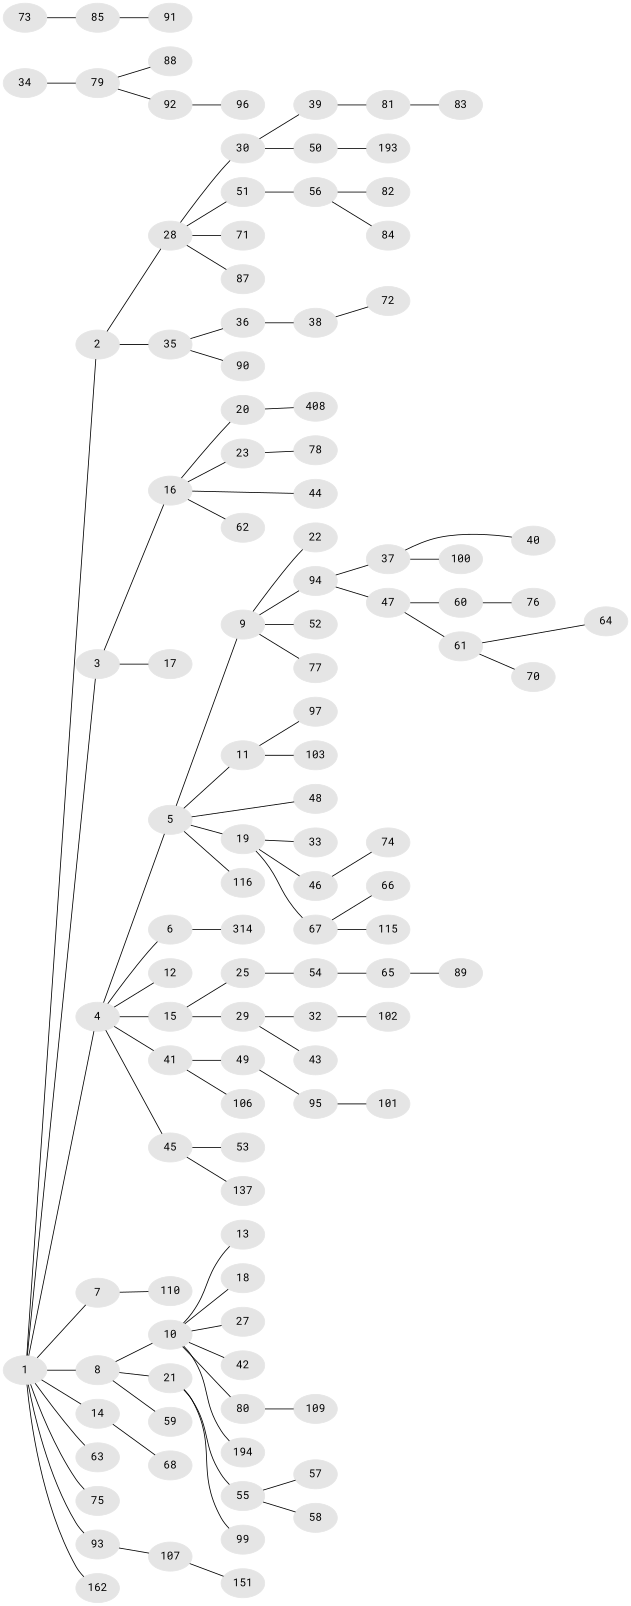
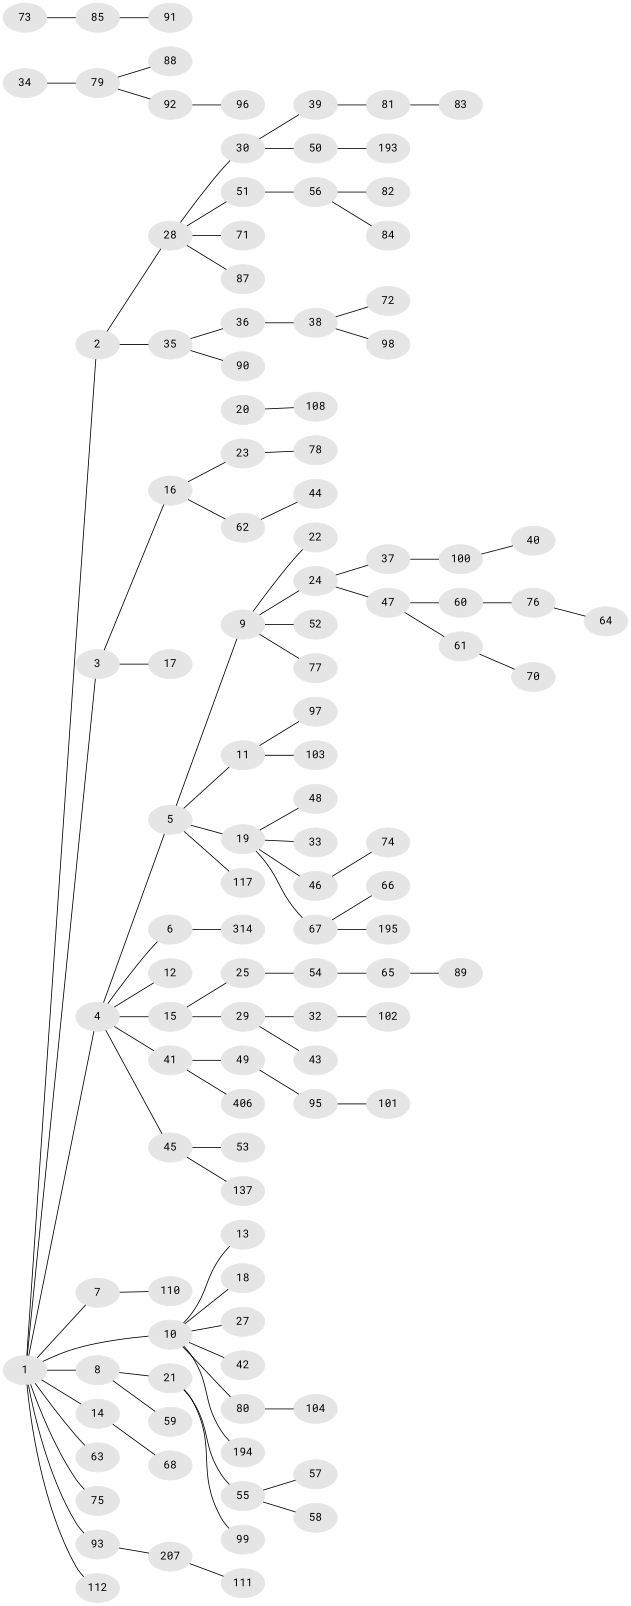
none -> (388, 345)
(316, 407) -> (316, 407)
(205, 450) -> none
(243, 492) -> (279, 511)
(457, 535) -> (497, 550)
(316, 581) -> (316, 581)
(533, 634) -> (570, 612)
(243, 809) -> (279, 819)
(243, 883) -> (243, 883)
(388, 930) -> (388, 930)
(243, 1104) -> (243, 1104)
(134, 1352) -> (94, 1344)
(316, 1409) -> (316, 1409)
(170, 1557) -> (170, 1557)
(243, 1583) -> (243, 1583)
(98, 1588) -> (98, 1588)
